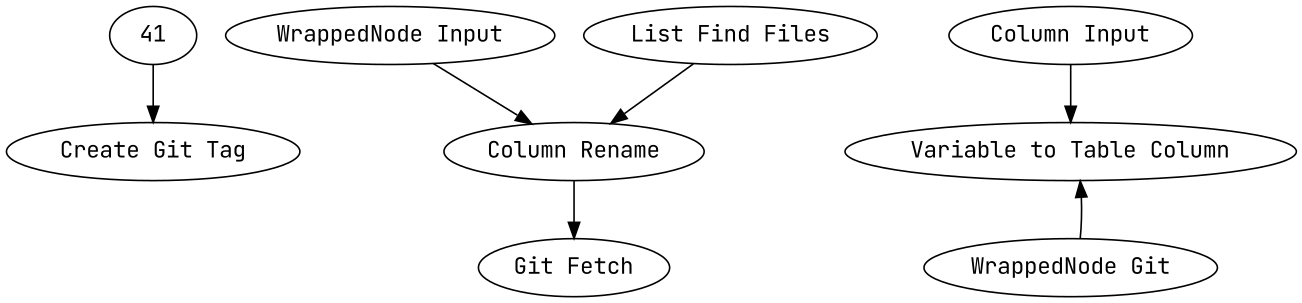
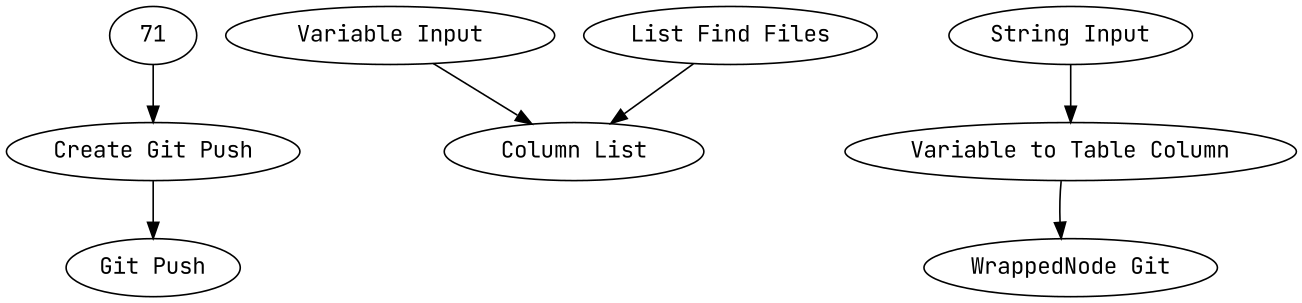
(153, 35) -> (153, 35)
(390, 35) -> (390, 35)
(1071, 35) -> (1071, 35)
(153, 152) -> (153, 152)
(574, 152) -> (574, 152)
(1081, 218) -> (1060, 202)
none -> (153, 268)
(574, 268) -> none
